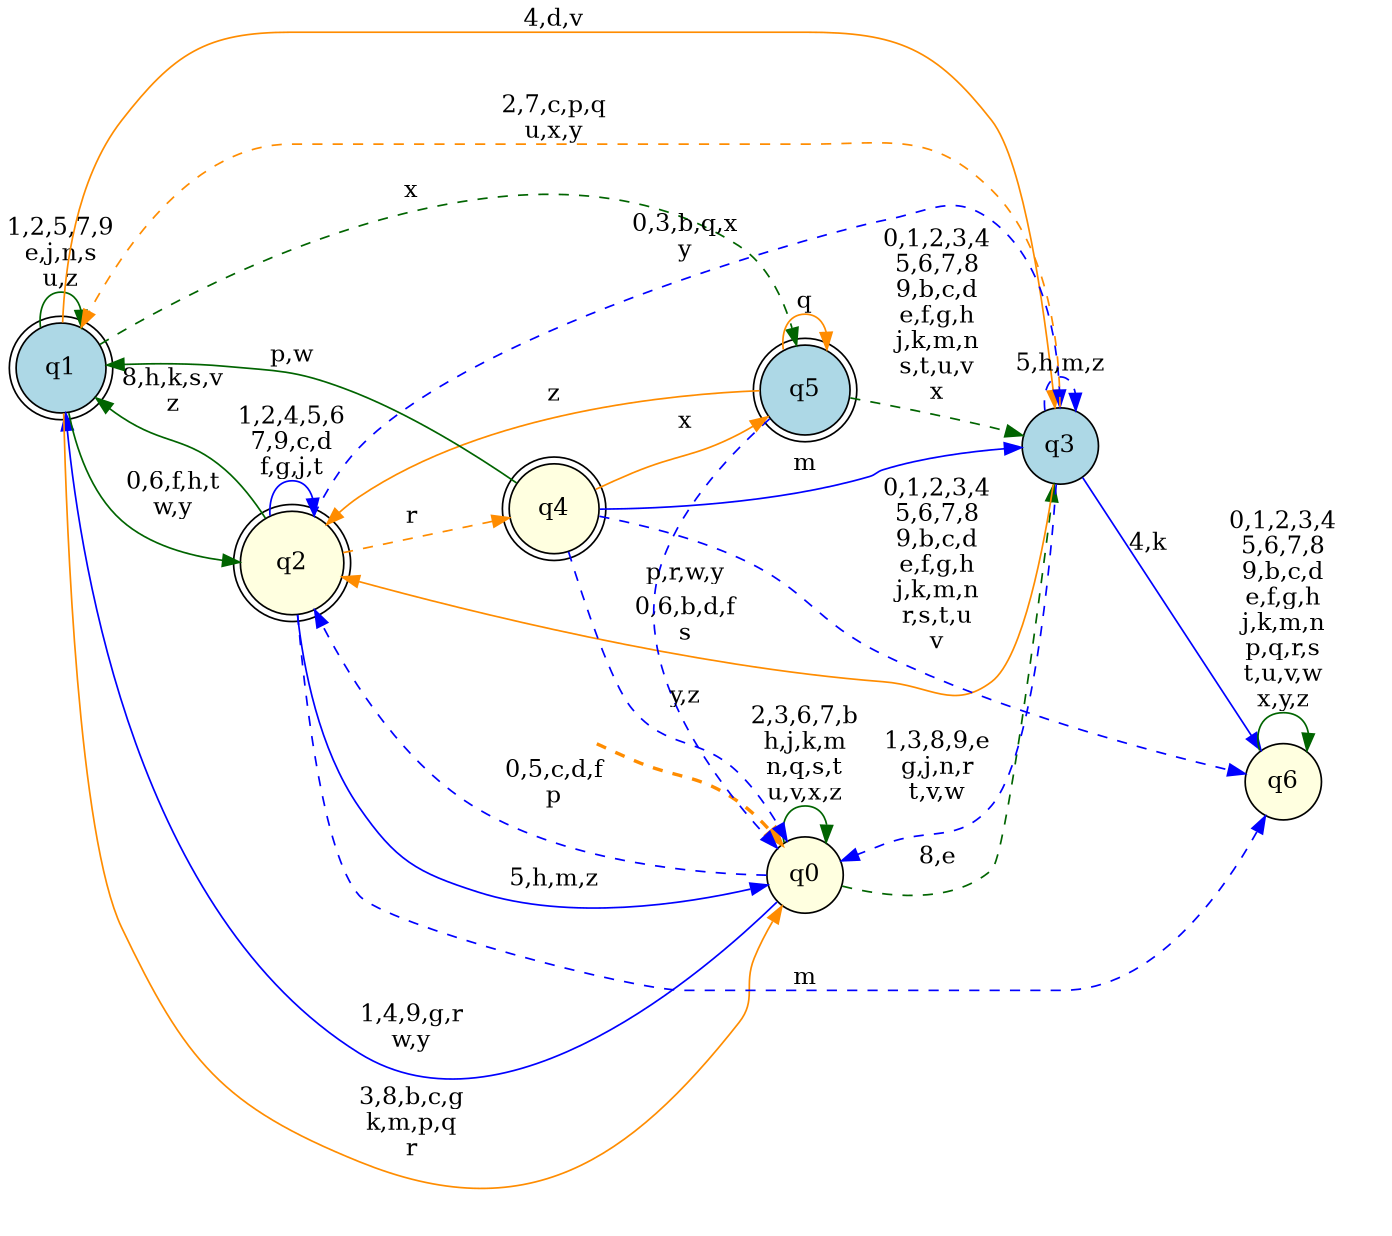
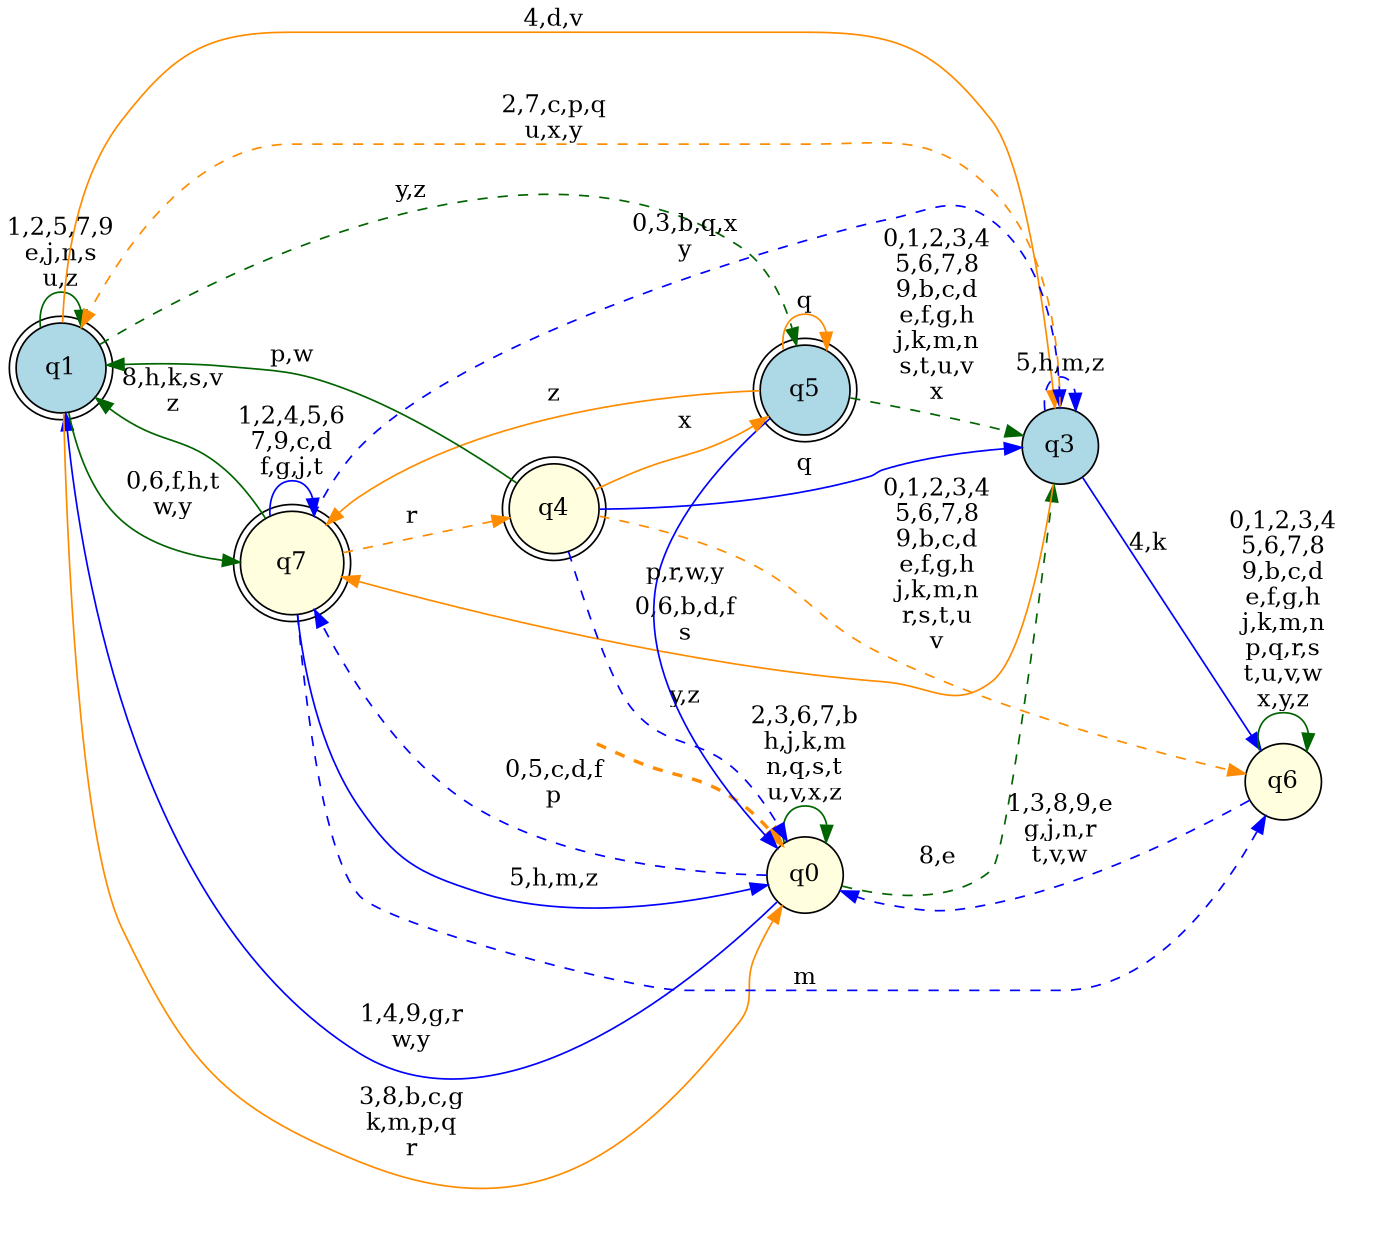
(412, 191) -> (412, 191)
(805, 464) -> (805, 464)
(292, 563) -> (292, 563)
(655, 624) -> (655, 624)
(903, 664) -> (903, 664)
(996, 798) -> (1060, 885)
